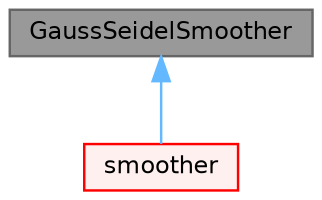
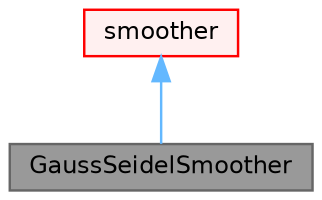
(161, 113) -> (161, 113)
